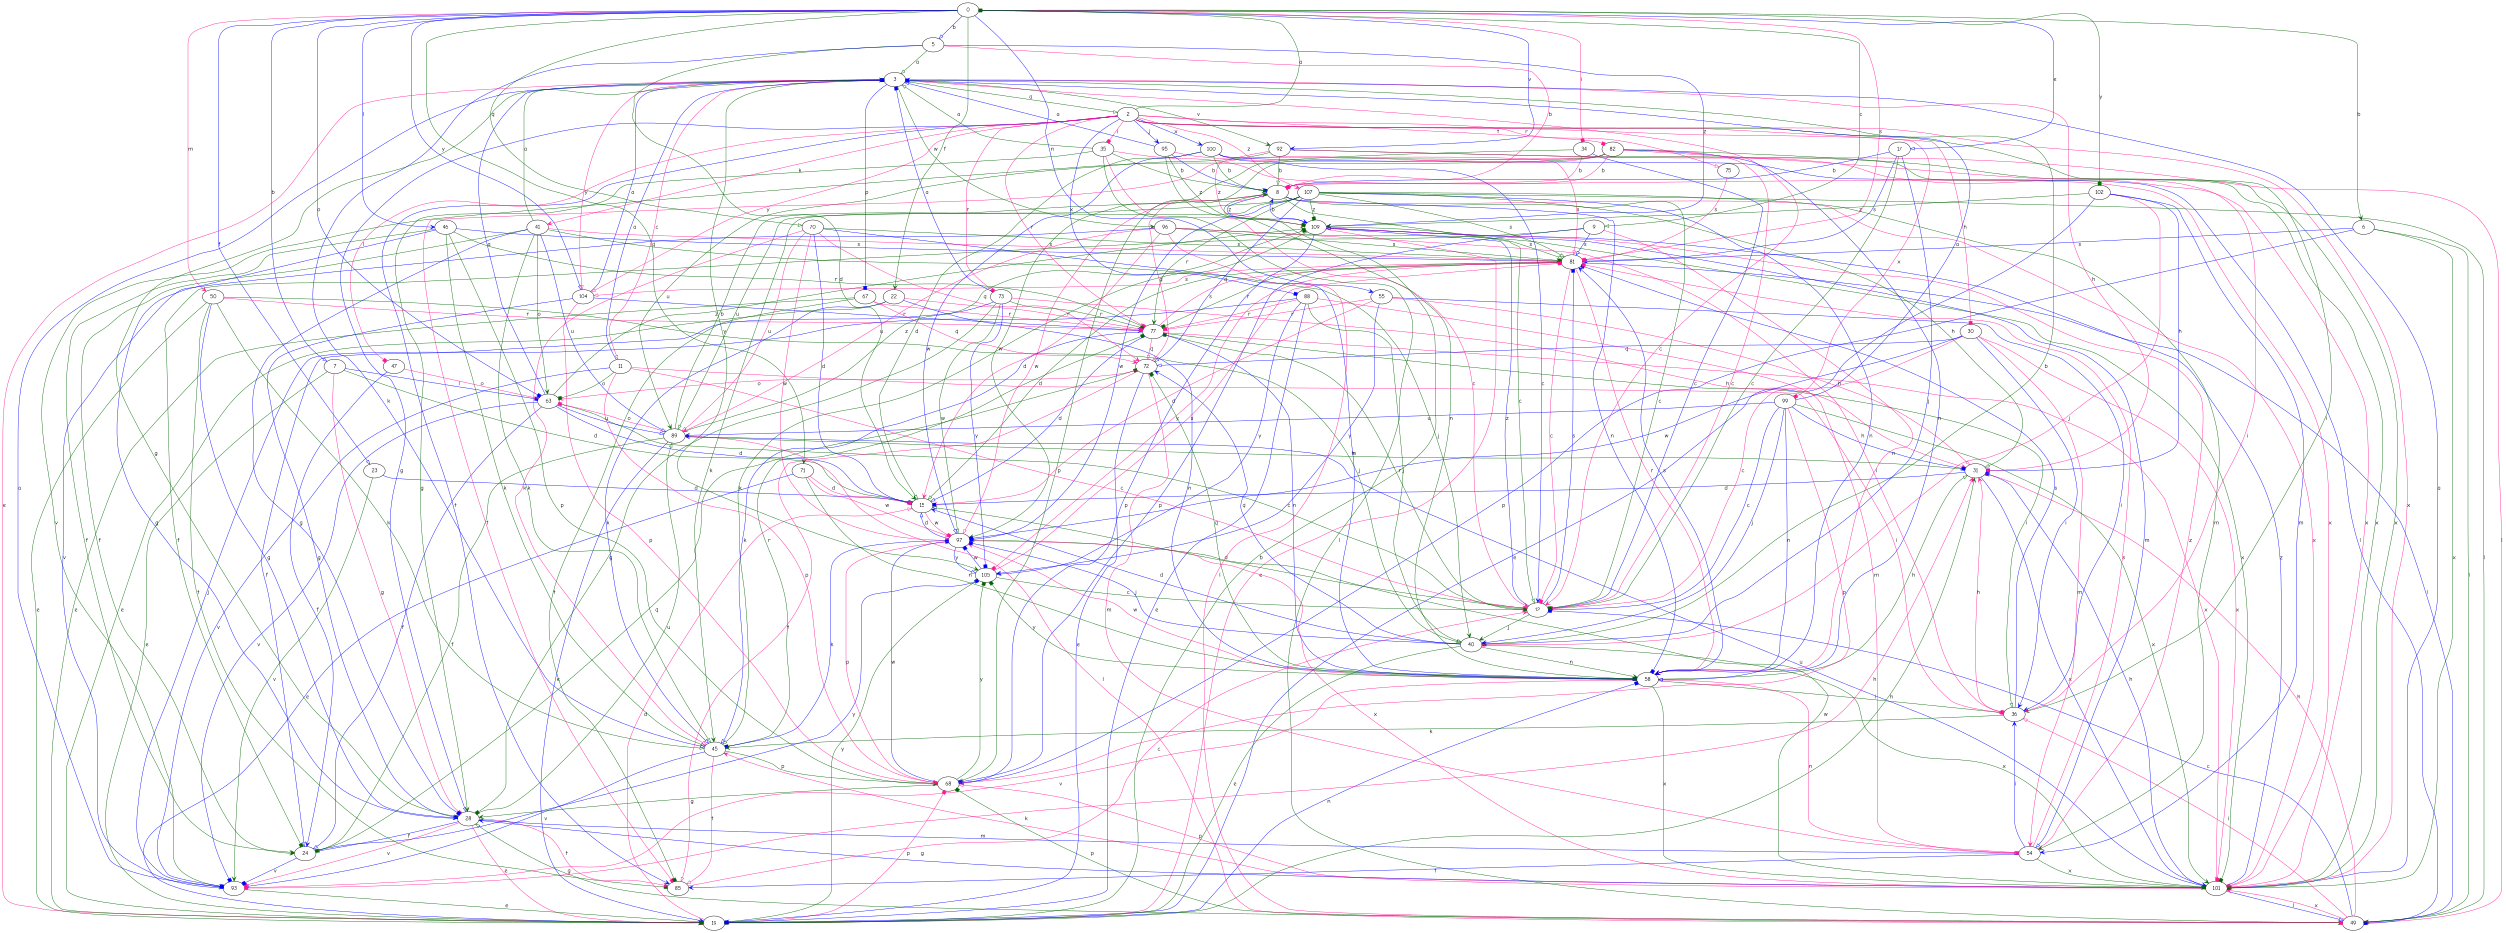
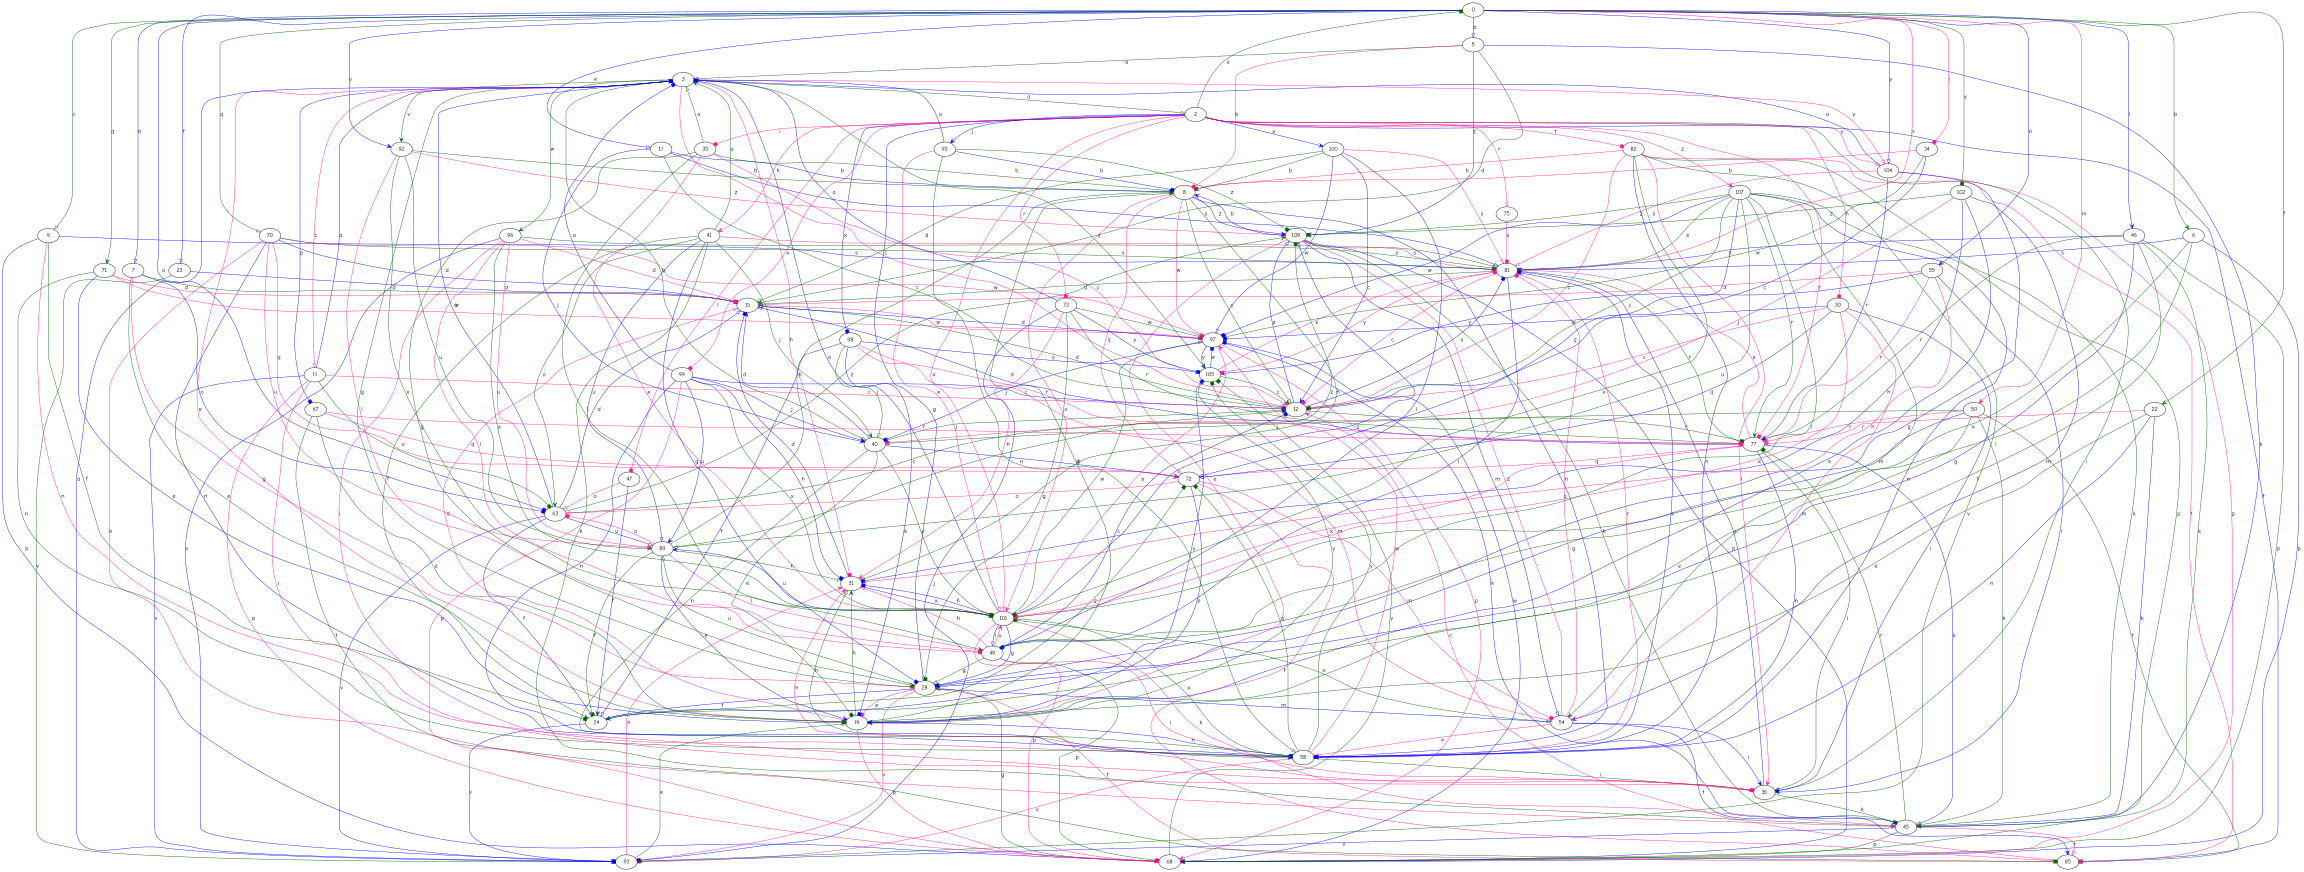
(1057, 287) -> (1692, 194)
(1307, 297) -> (850, 340)
(459, 384) -> (202, 392)
(1218, 629) -> (1049, 376)
